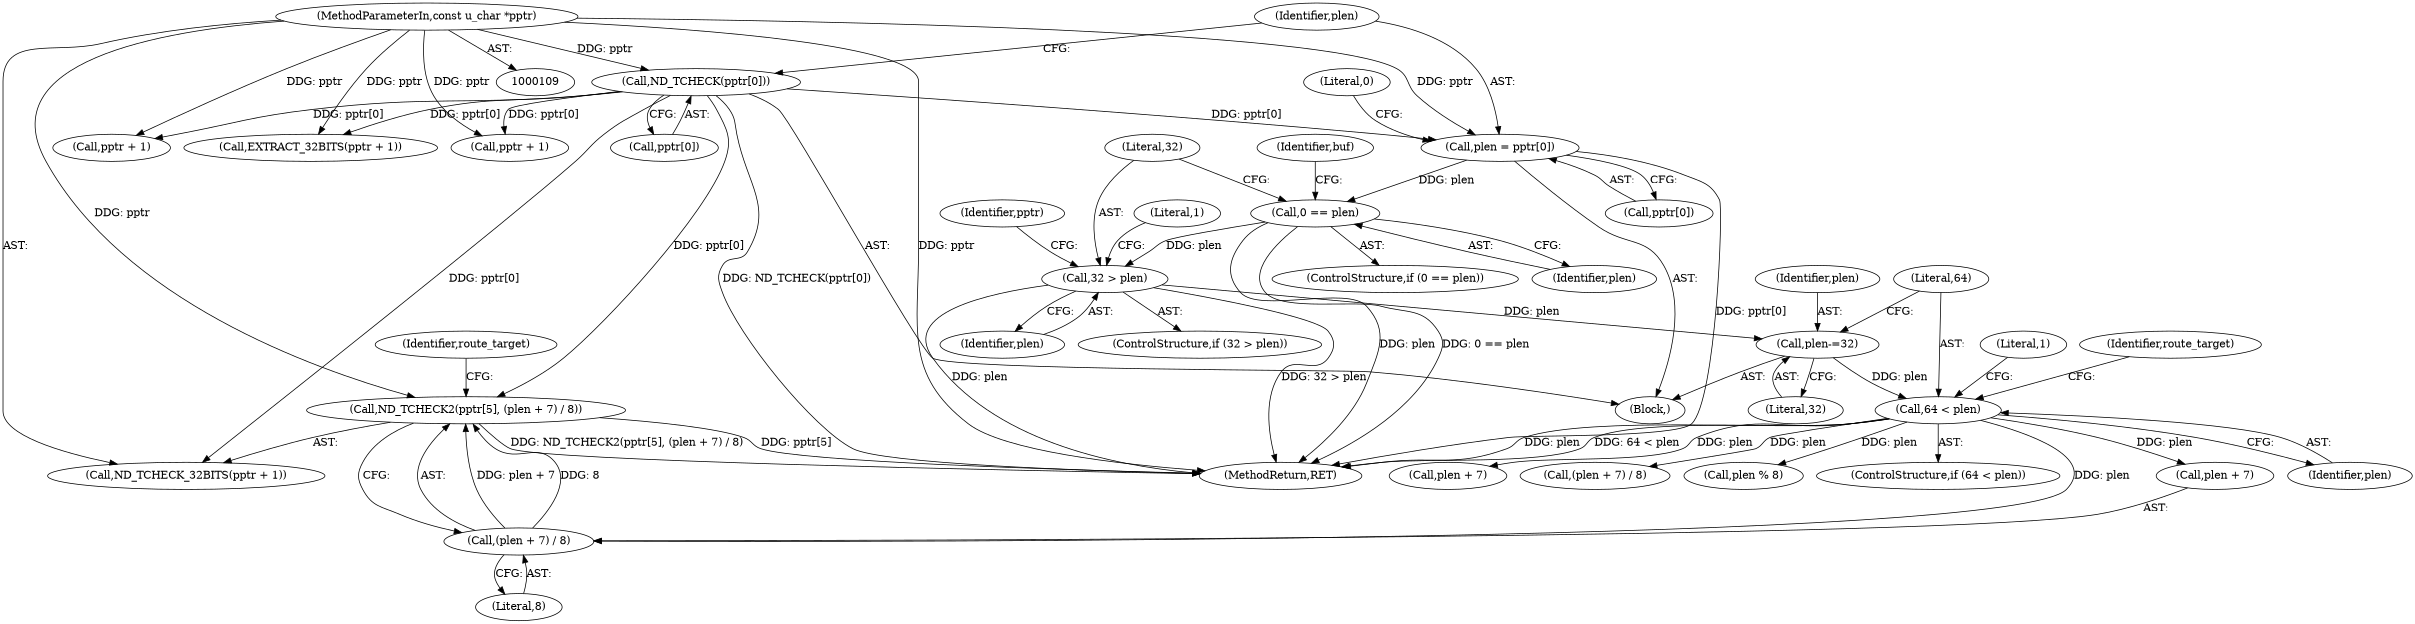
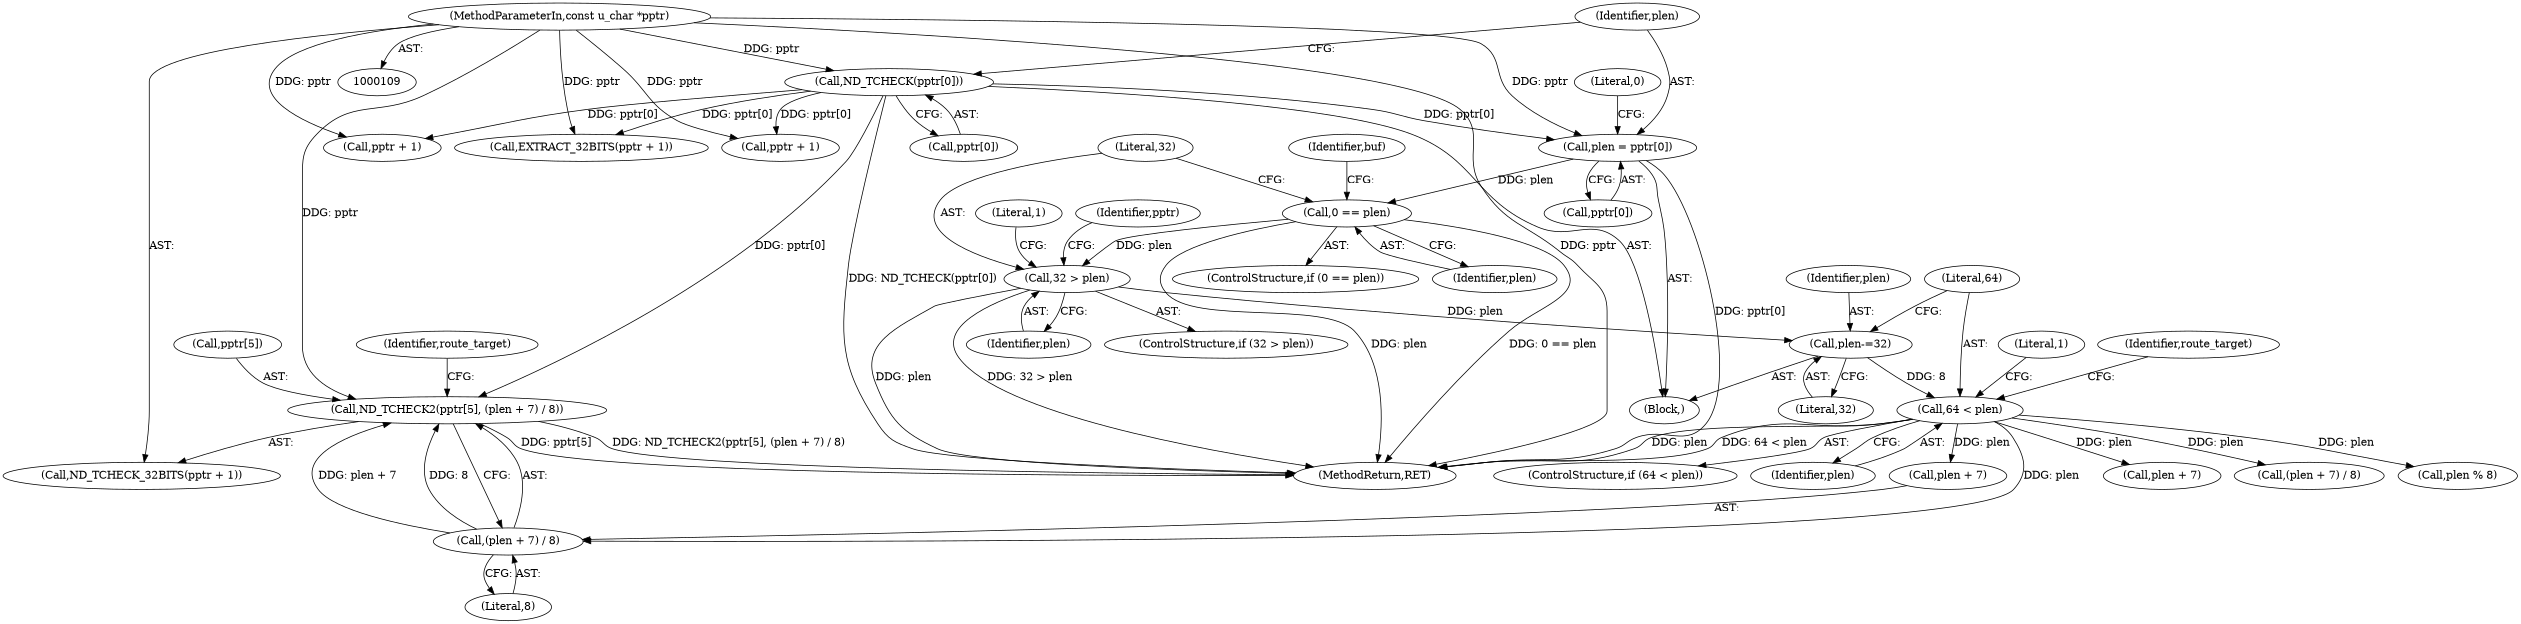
(439, 274) -> none
none -> (228, 345)
(1900, 377) -> (1926, 377)
